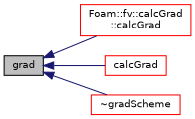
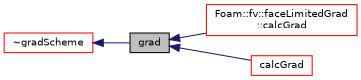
(136, 20) -> (282, 20)
(80, 85) -> (117, 43)
